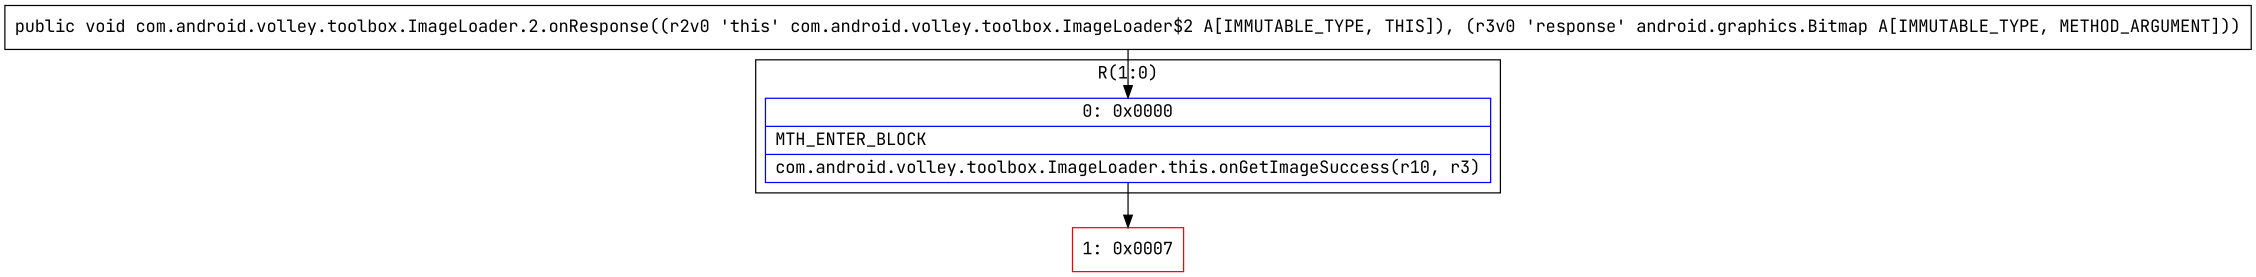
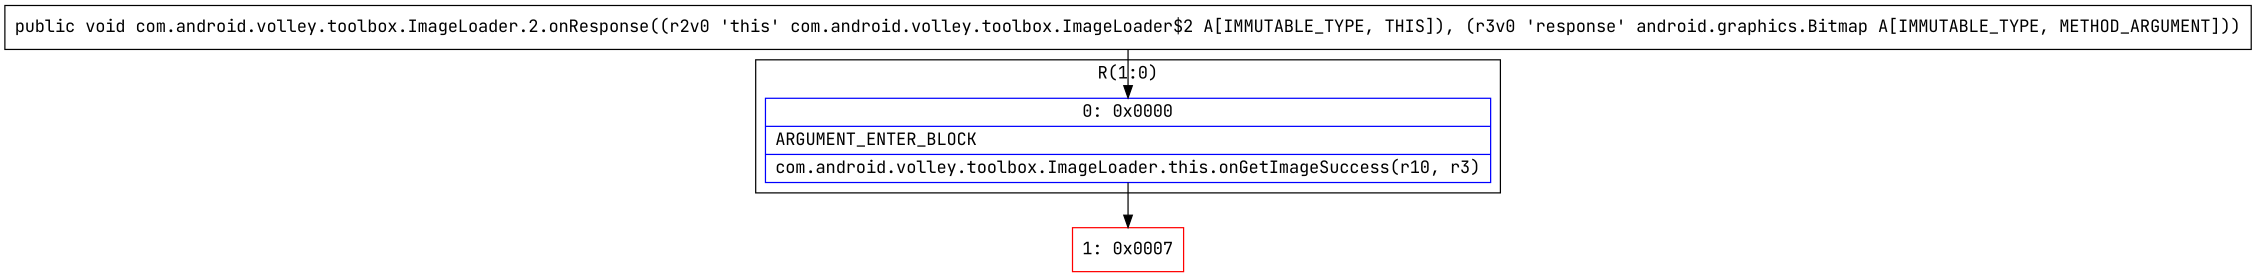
(851, 140) -> (877, 140)
